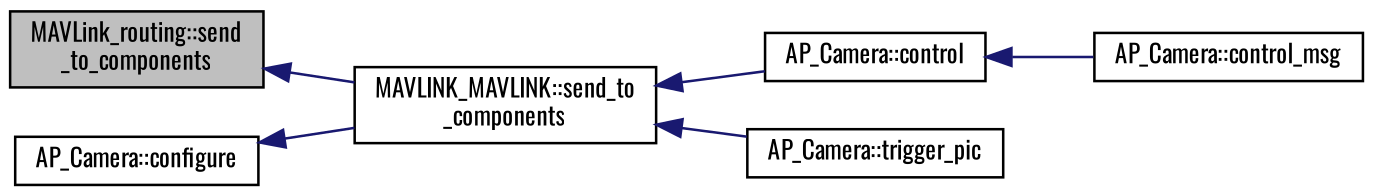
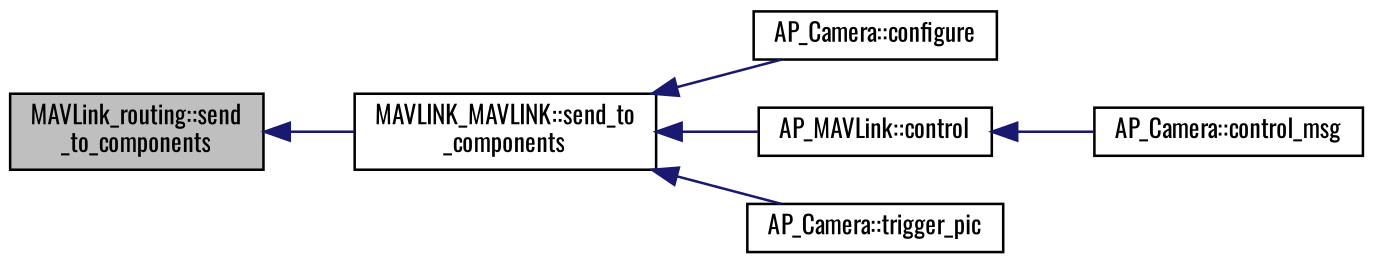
(875, 57) -> (875, 132)
(320, 133) -> (729, 73)
